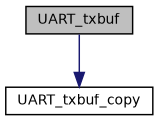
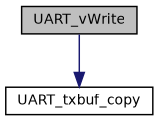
(79, 20) -> (79, 20)
